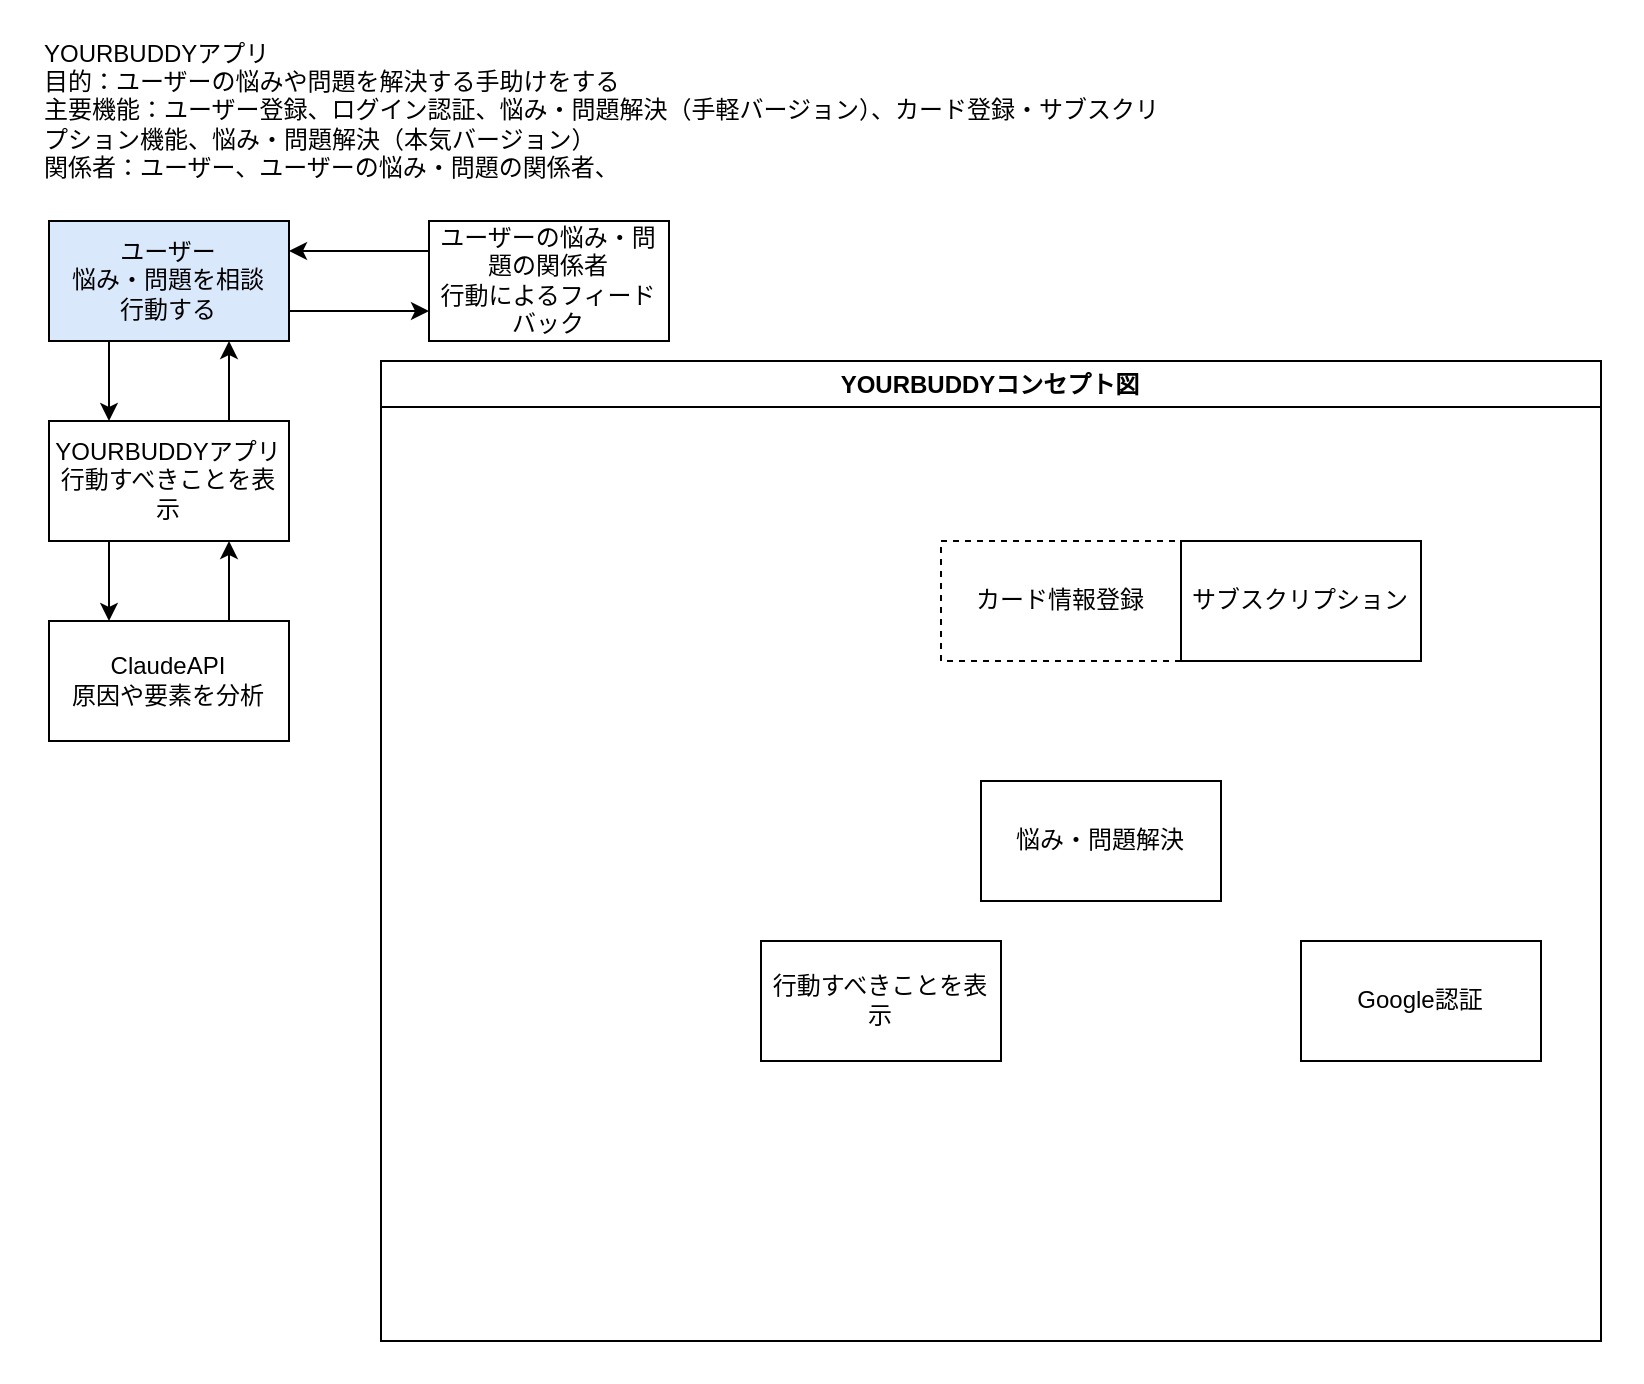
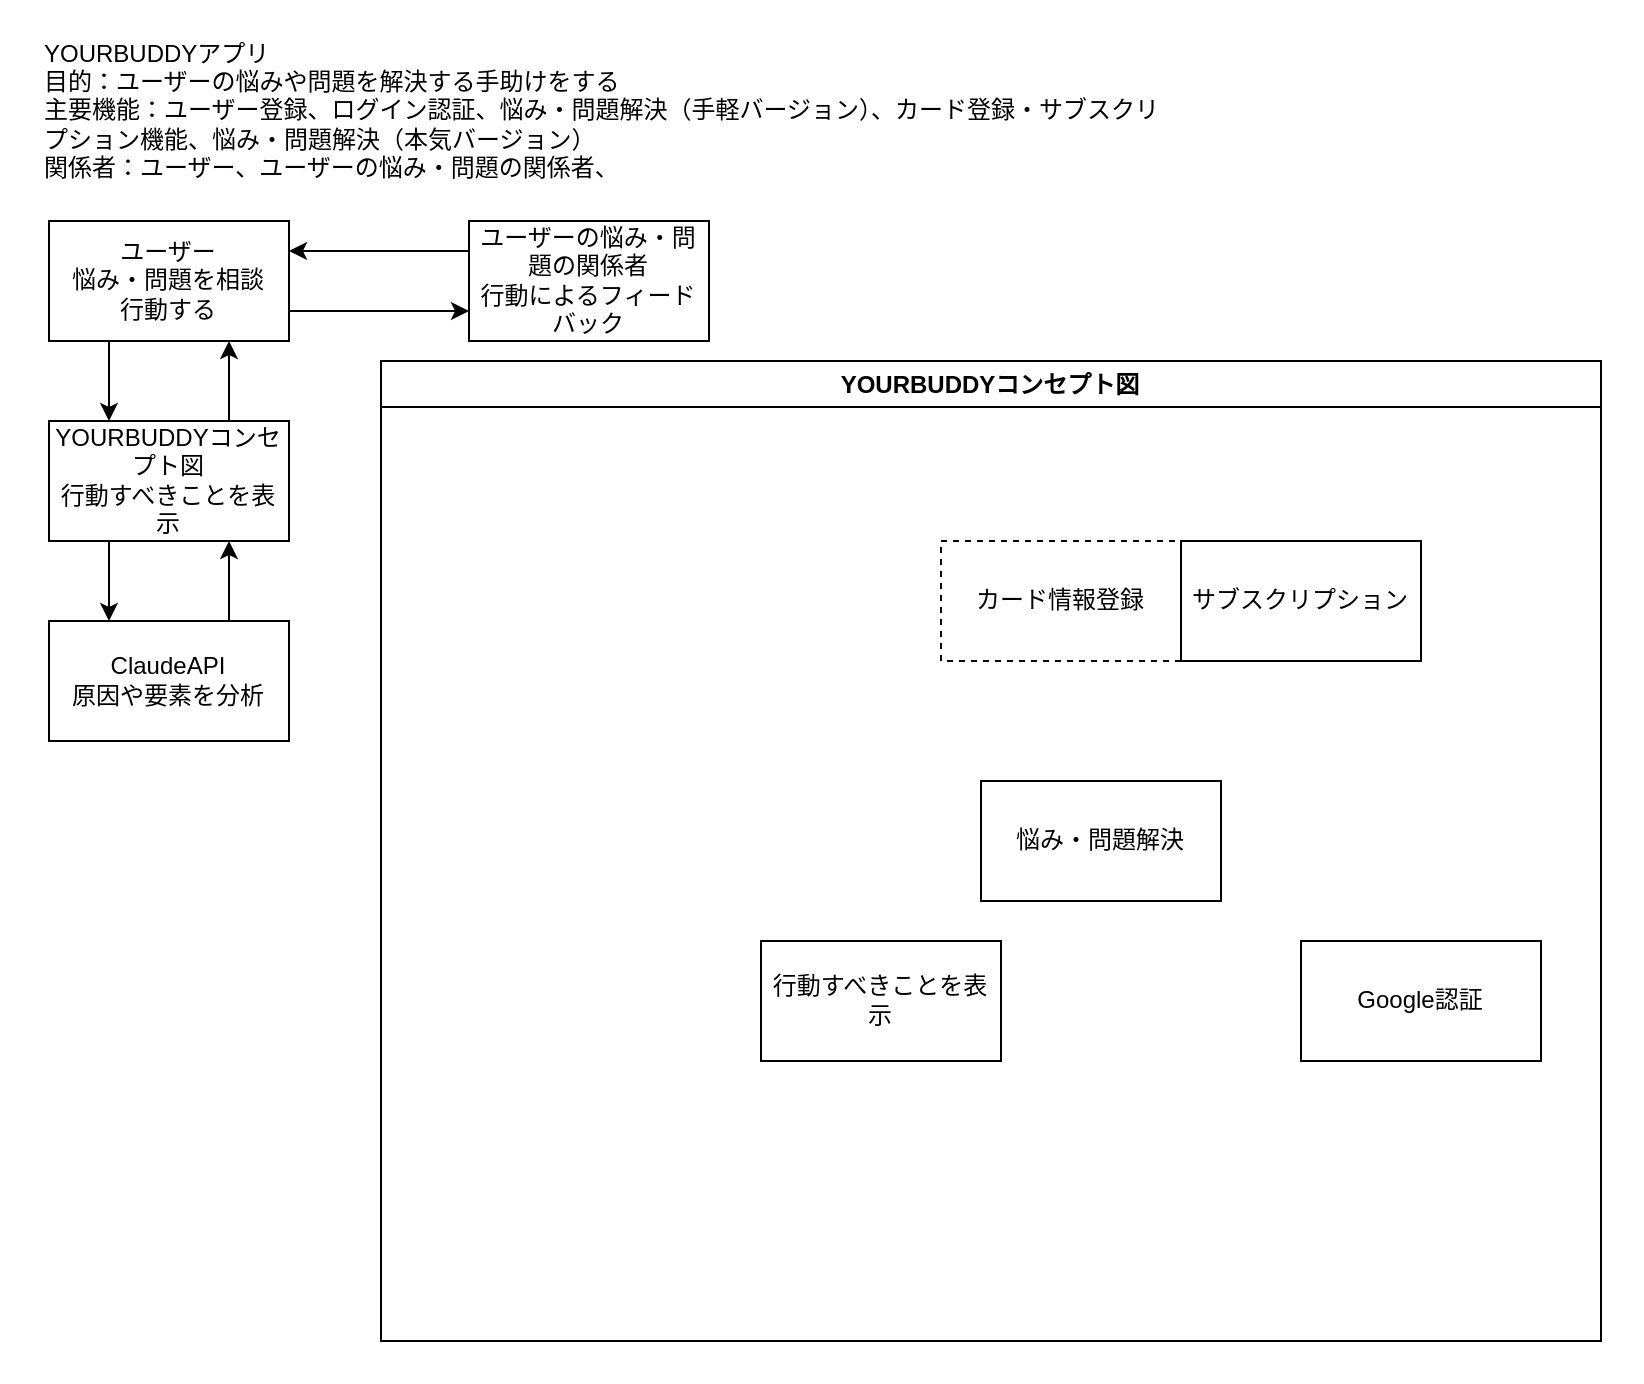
(169, 281) -> (169, 281)
(549, 281) -> (589, 281)
(169, 481) -> (169, 481)
